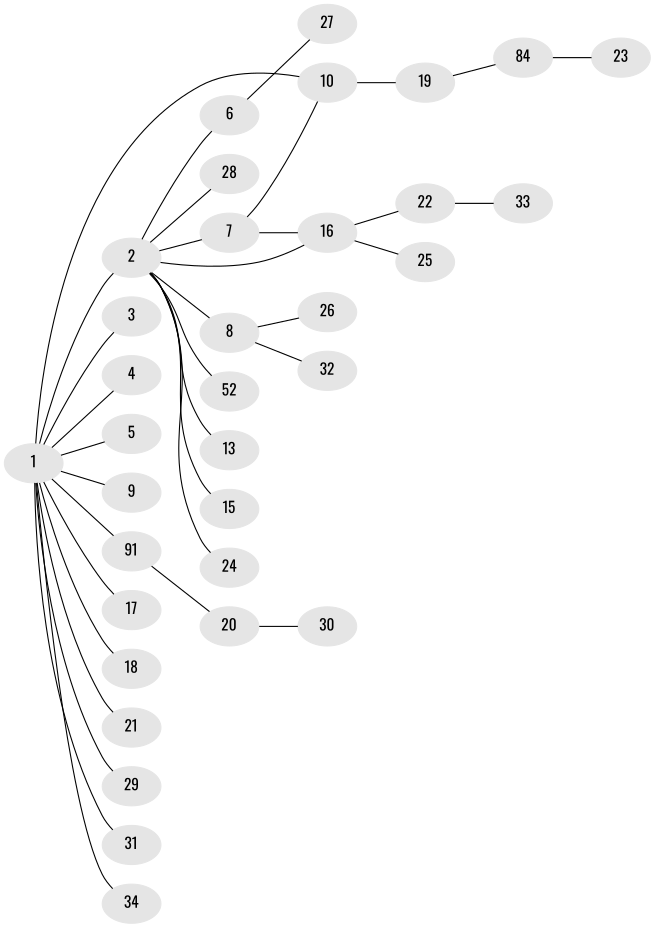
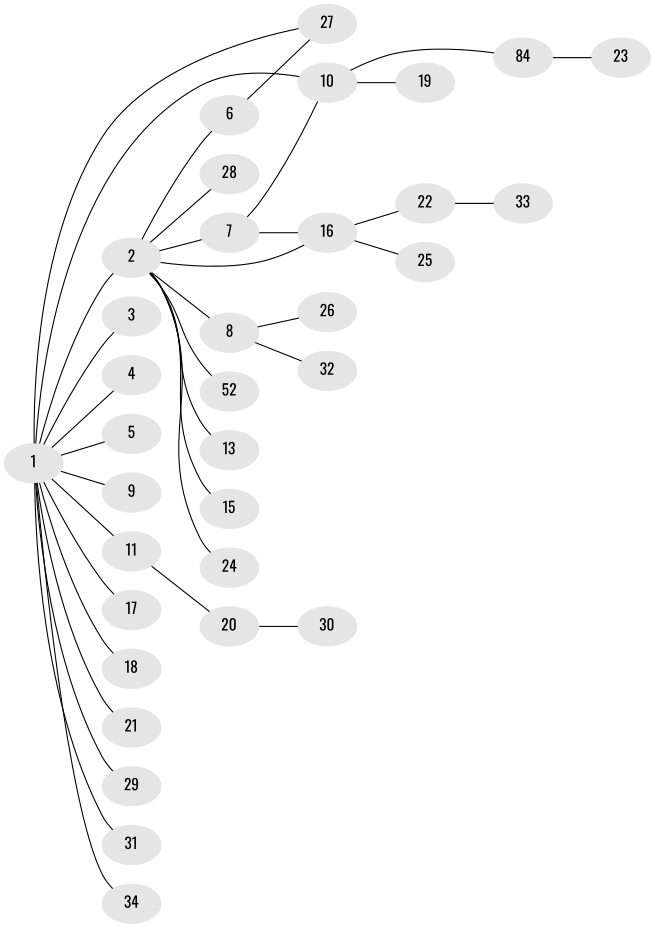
(474, 70) -> (421, 50)
none -> (81, 176)
(132, 551) -> (132, 551)
